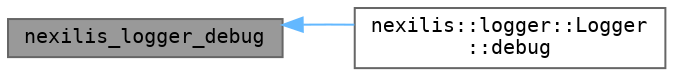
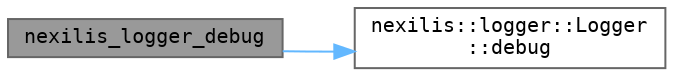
(329, 25) -> (308, 52)
